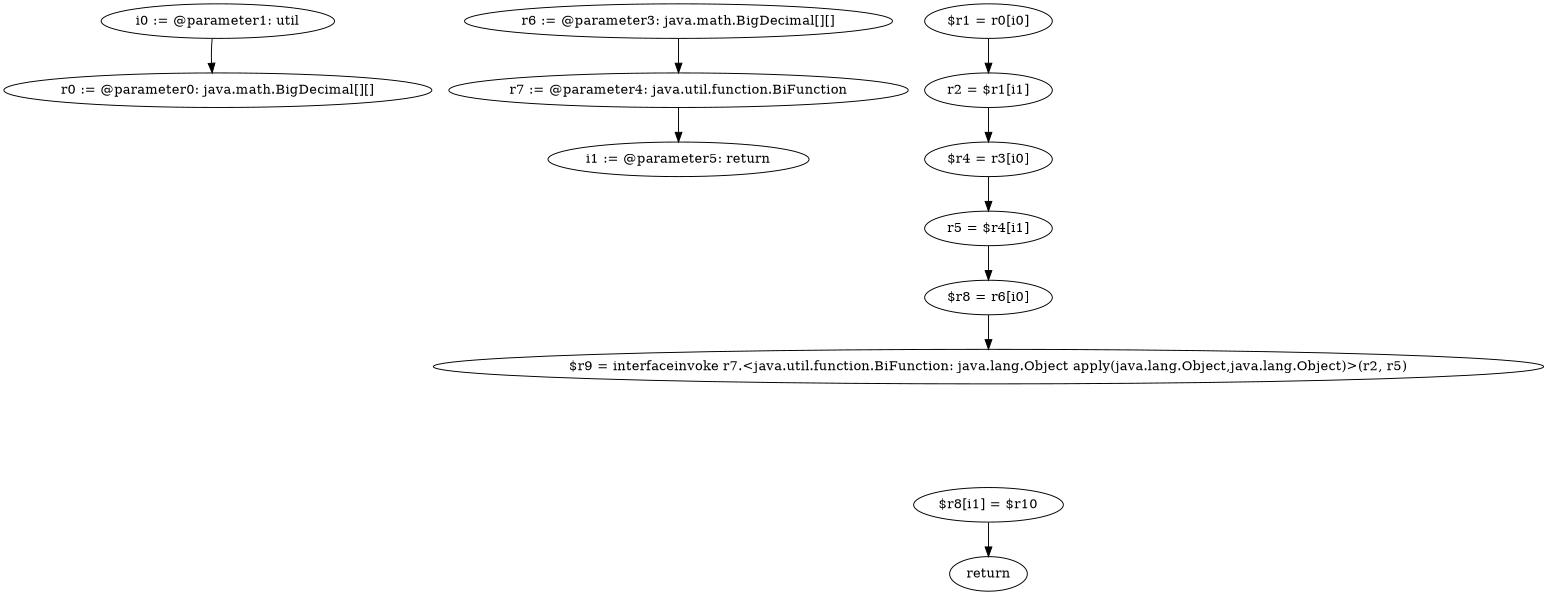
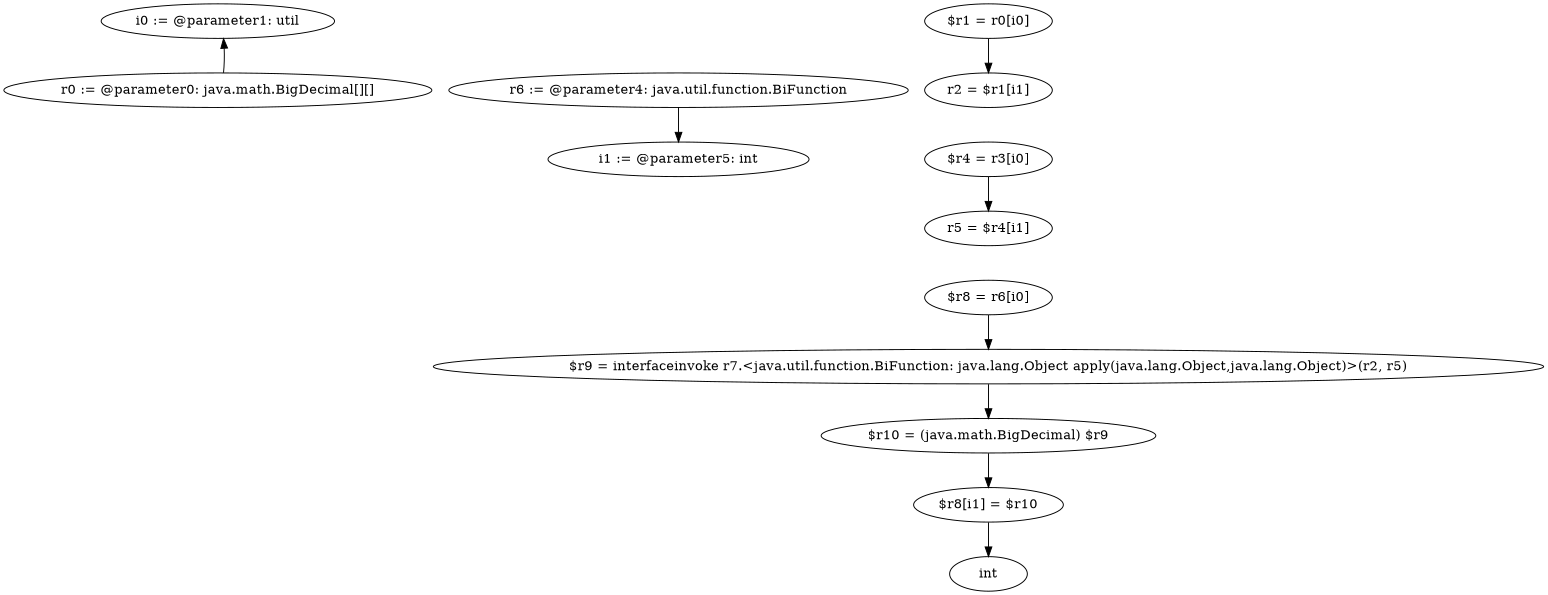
(679, 21) -> none
(211, 51) -> (224, 61)
(679, 90) -> (679, 90)
(989, 120) -> none
(679, 159) -> (679, 159)
(989, 258) -> none
none -> (989, 436)
(989, 574) -> (989, 574)
